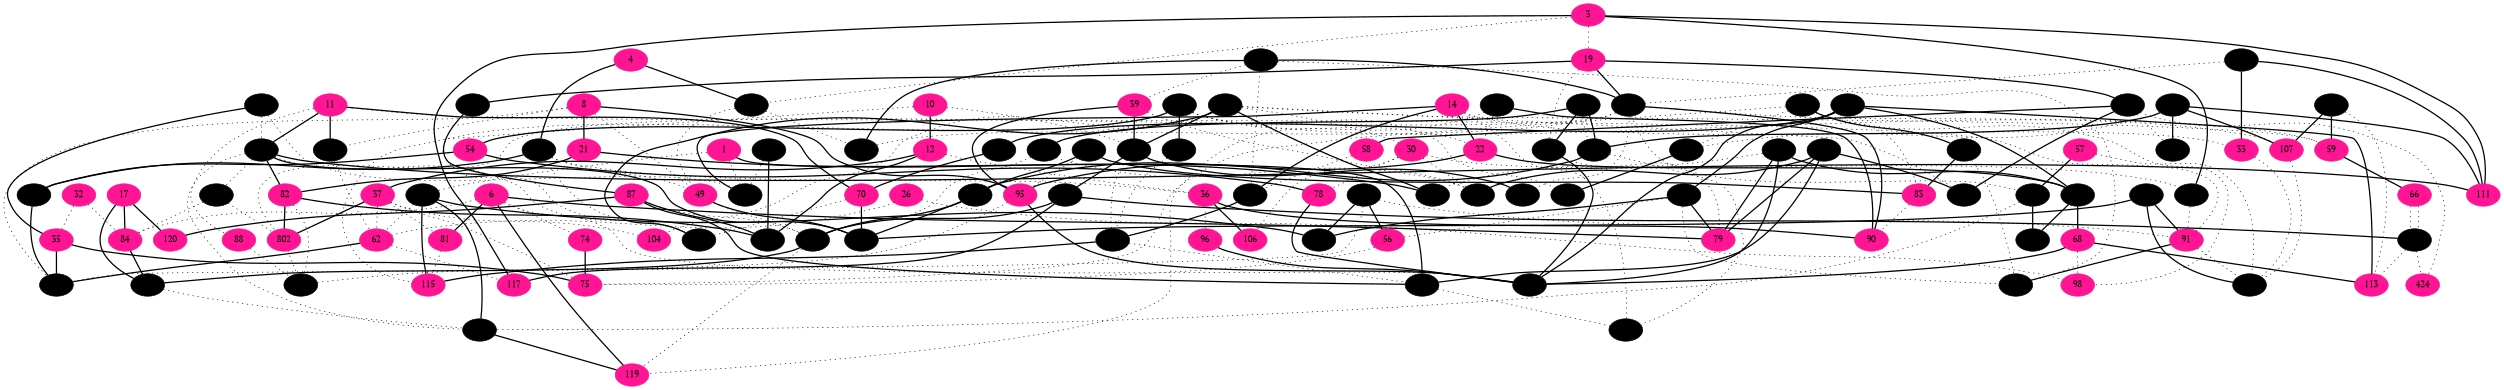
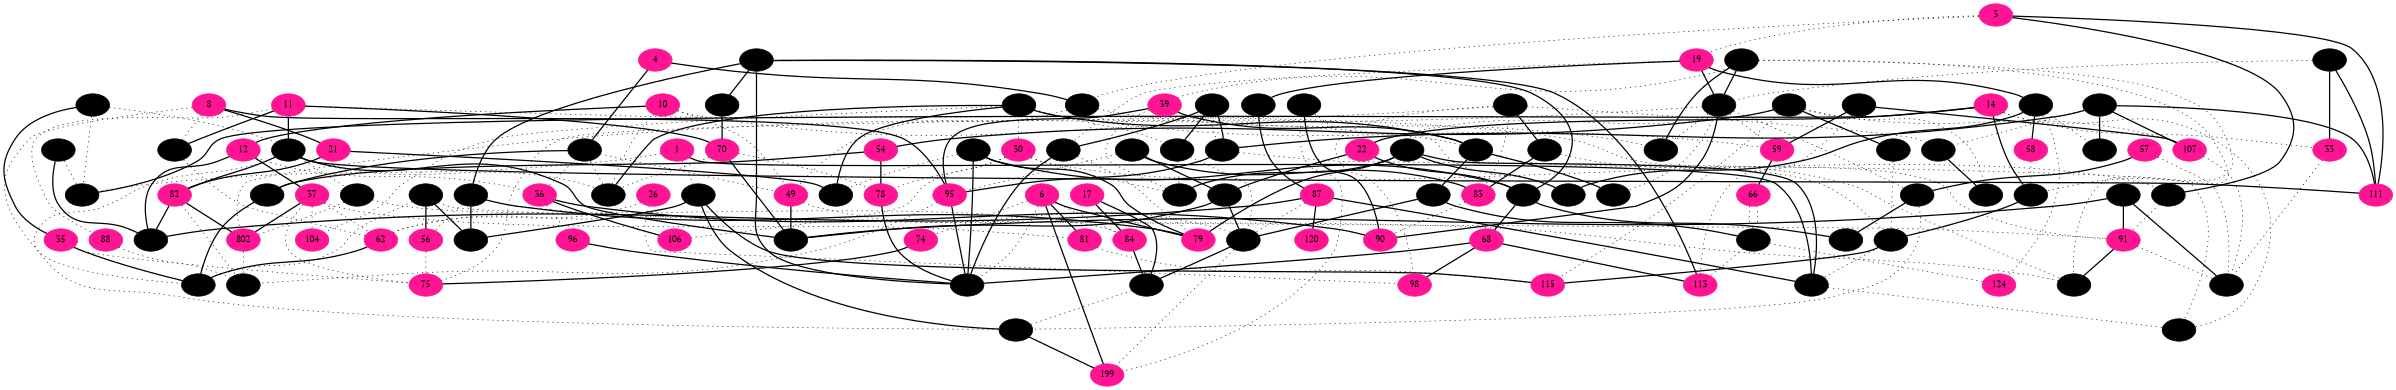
(640, 148) -> (740, 136)
none -> (820, 172)
(79, 195) -> none
(147, 218) -> none
(2078, 261) -> (1451, 262)
(321, 263) -> (224, 268)
(514, 285) -> none
(2423, 285) -> (1999, 285)
(632, 375) -> (1107, 375)
